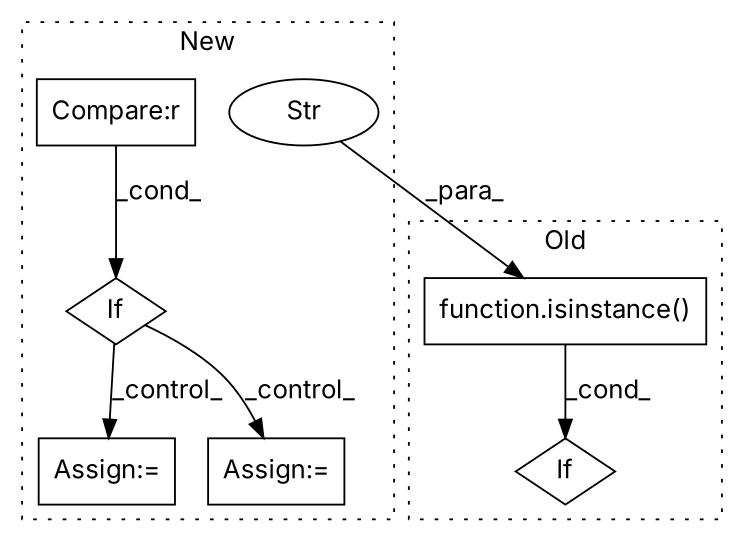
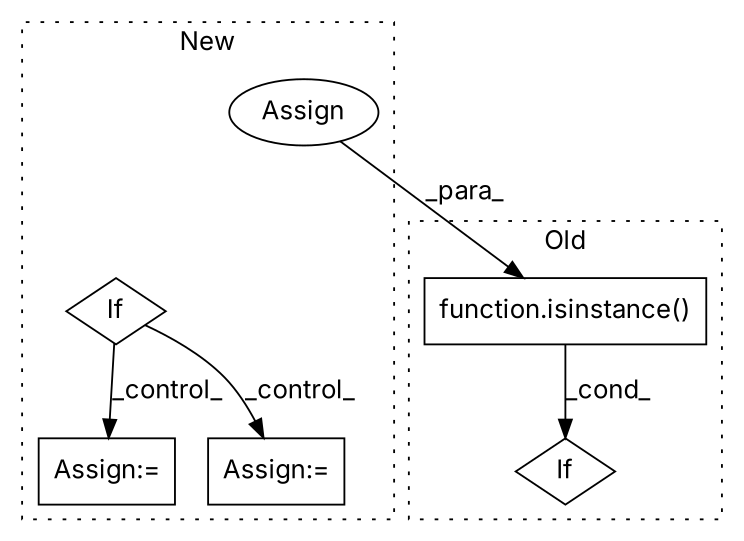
(116, 112) -> none
(304, 112) -> (304, 112)
